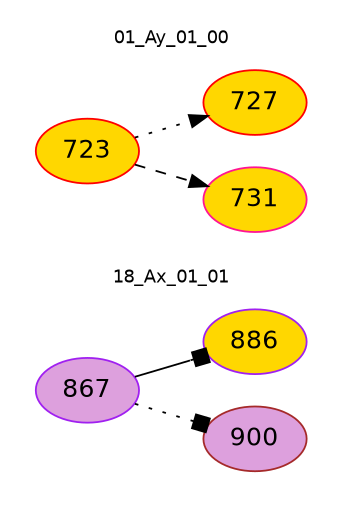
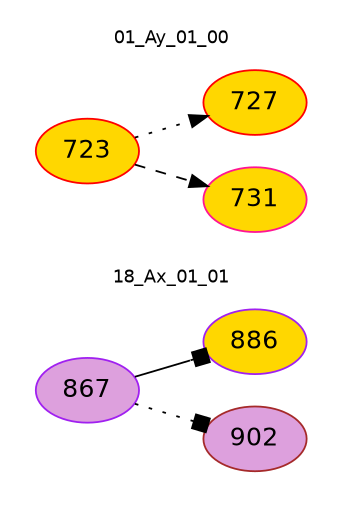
(255, 439) -> (255, 439)
